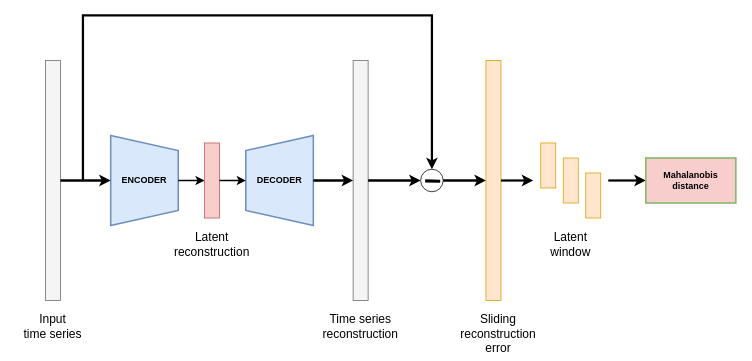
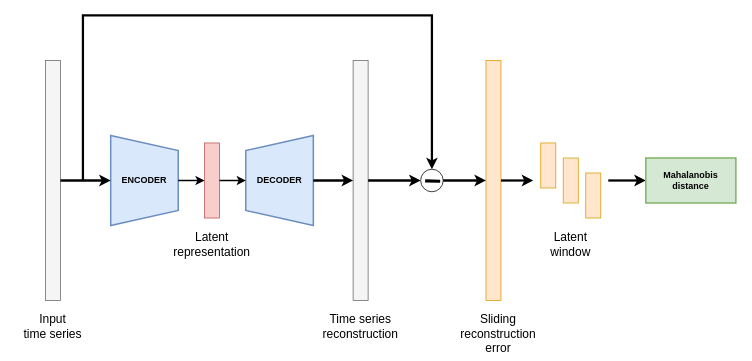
(690, 180) -> (690, 180)
(212, 244) -> (212, 244)
